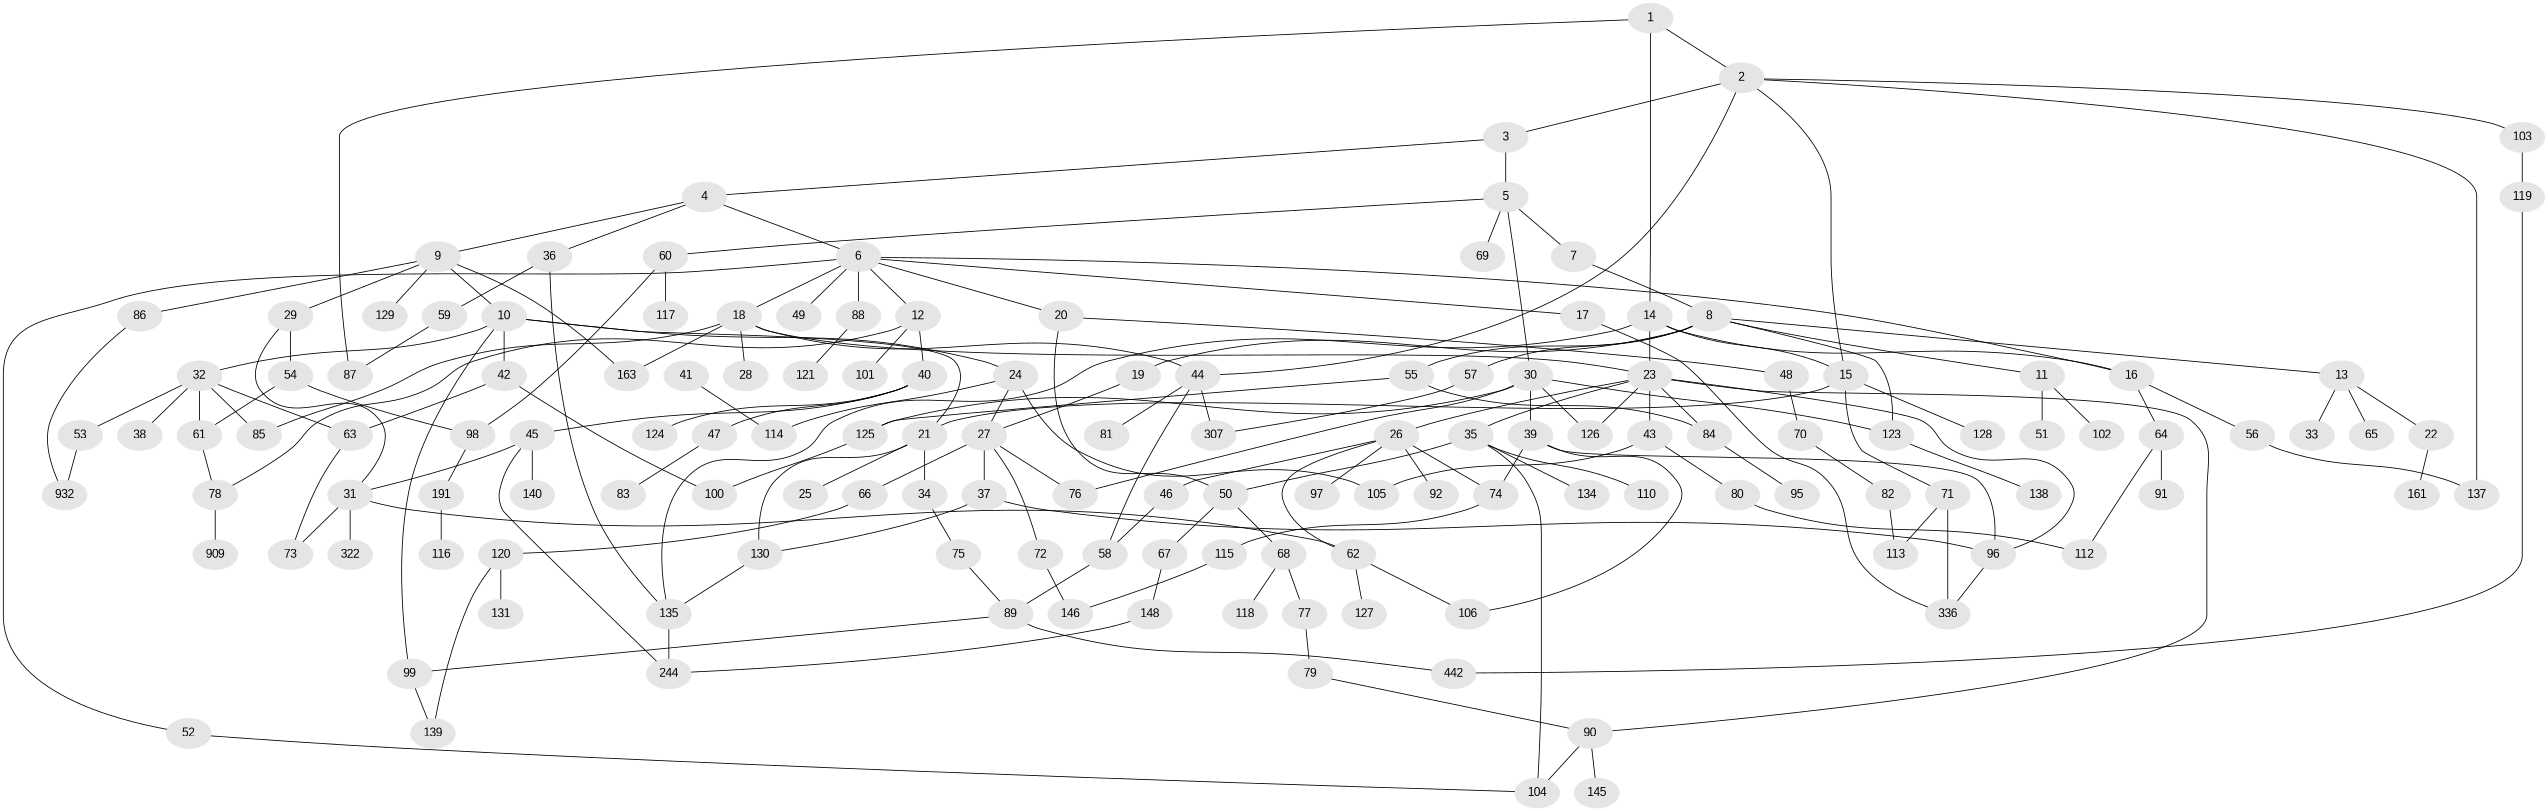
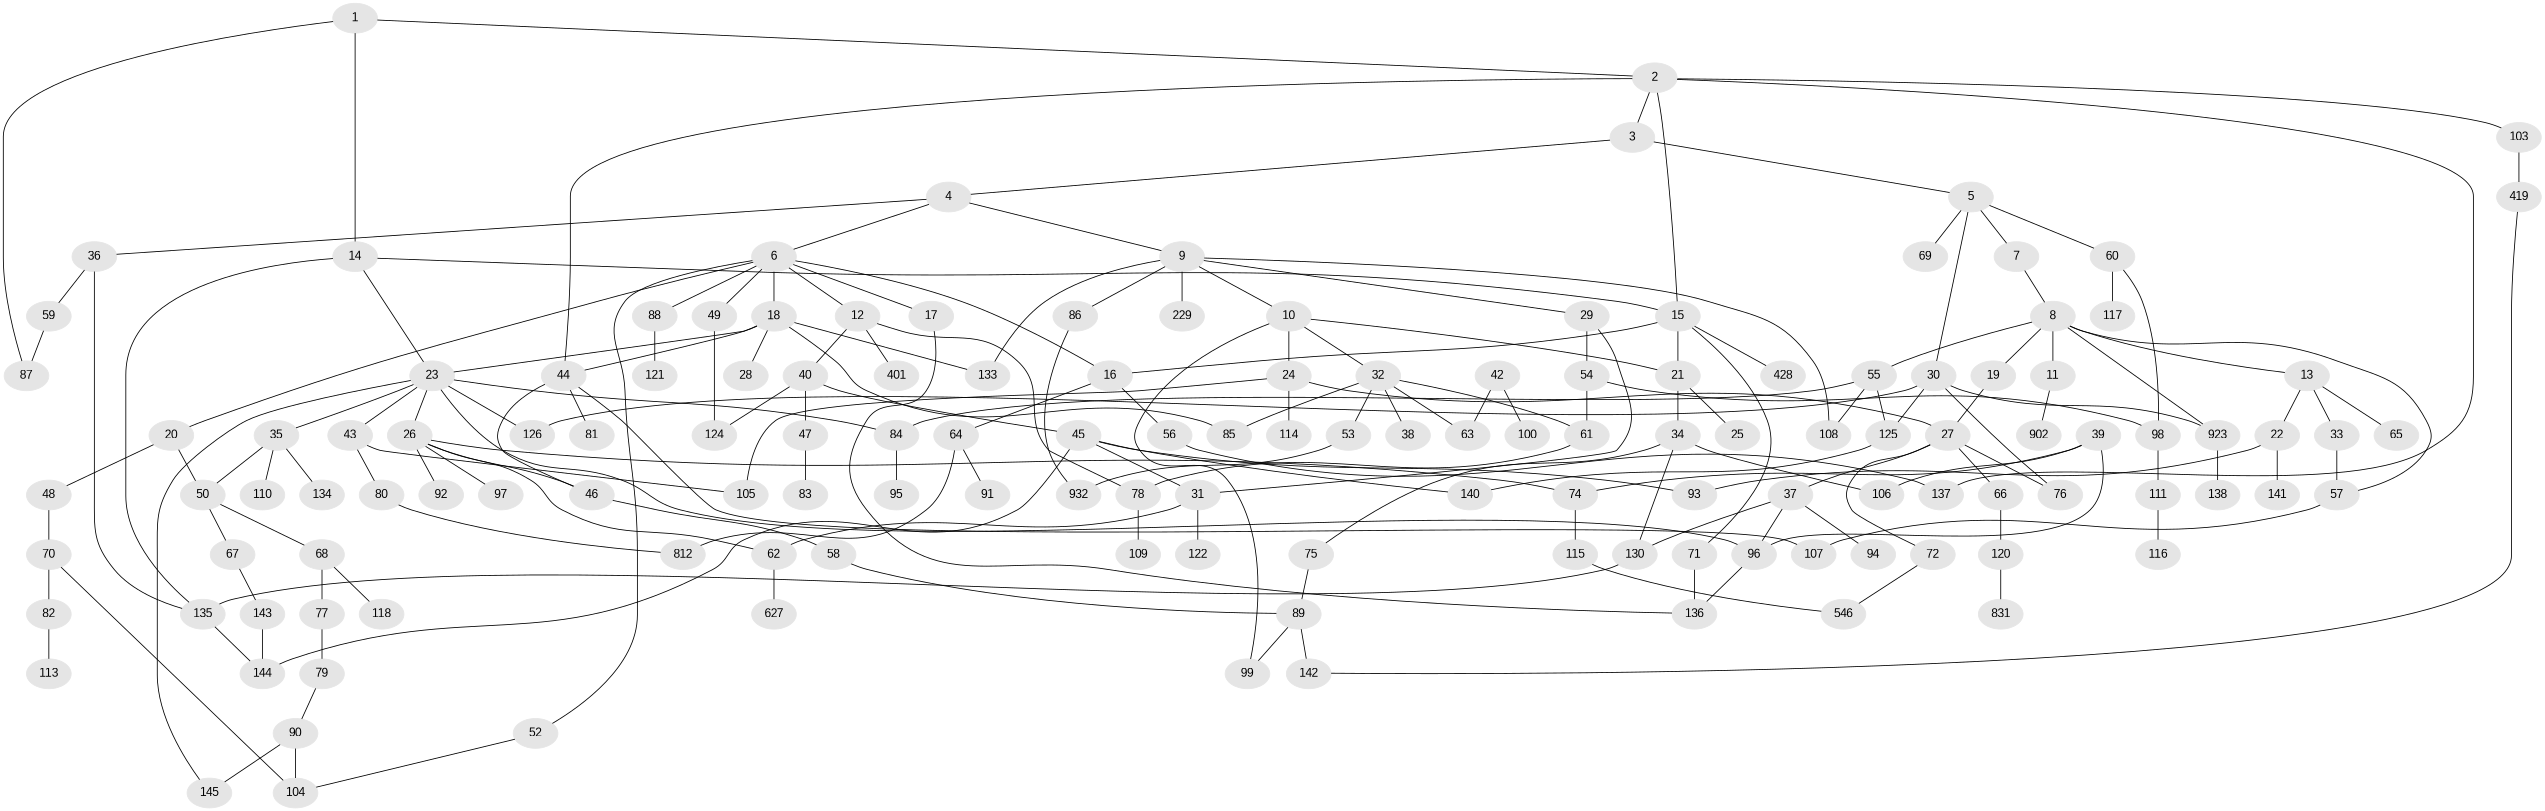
(2522, 197) -> (2519, 197)
(385, 316) -> (1182, 316)
(504, 344) -> none
(1922, 351) -> (1395, 352)
(627, 376) -> (988, 376)
(686, 376) -> none
none -> (714, 376)
(865, 376) -> (896, 376)
(1531, 406) -> none
(1214, 435) -> (1814, 555)
none -> (1829, 435)
(1891, 435) -> (2218, 435)
(1983, 435) -> (1783, 376)
(2042, 435) -> none
(2102, 435) -> (2039, 435)
(828, 458) -> (1656, 495)
(1146, 463) -> (498, 439)
none -> (2337, 465)
(781, 468) -> (1682, 472)
(441, 495) -> (2158, 495)
none -> (1694, 495)
(2417, 495) -> (2277, 495)
(1922, 525) -> none
(215, 555) -> (1138, 555)
(291, 555) -> none
(350, 555) -> (1198, 555)
none -> (1873, 555)
(2084, 555) -> (683, 555)
(2207, 560) -> (162, 502)
(1410, 584) -> (1752, 463)
(1541, 610) -> (172, 674)
(501, 614) -> (2001, 614)
(1070, 614) -> (1843, 614)
(1150, 614) -> (262, 614)
(1364, 614) -> (774, 614)
(1948, 614) -> (1694, 614)
(669, 674) -> (262, 674)
(1454, 674) -> (1309, 674)
(433, 733) -> none
